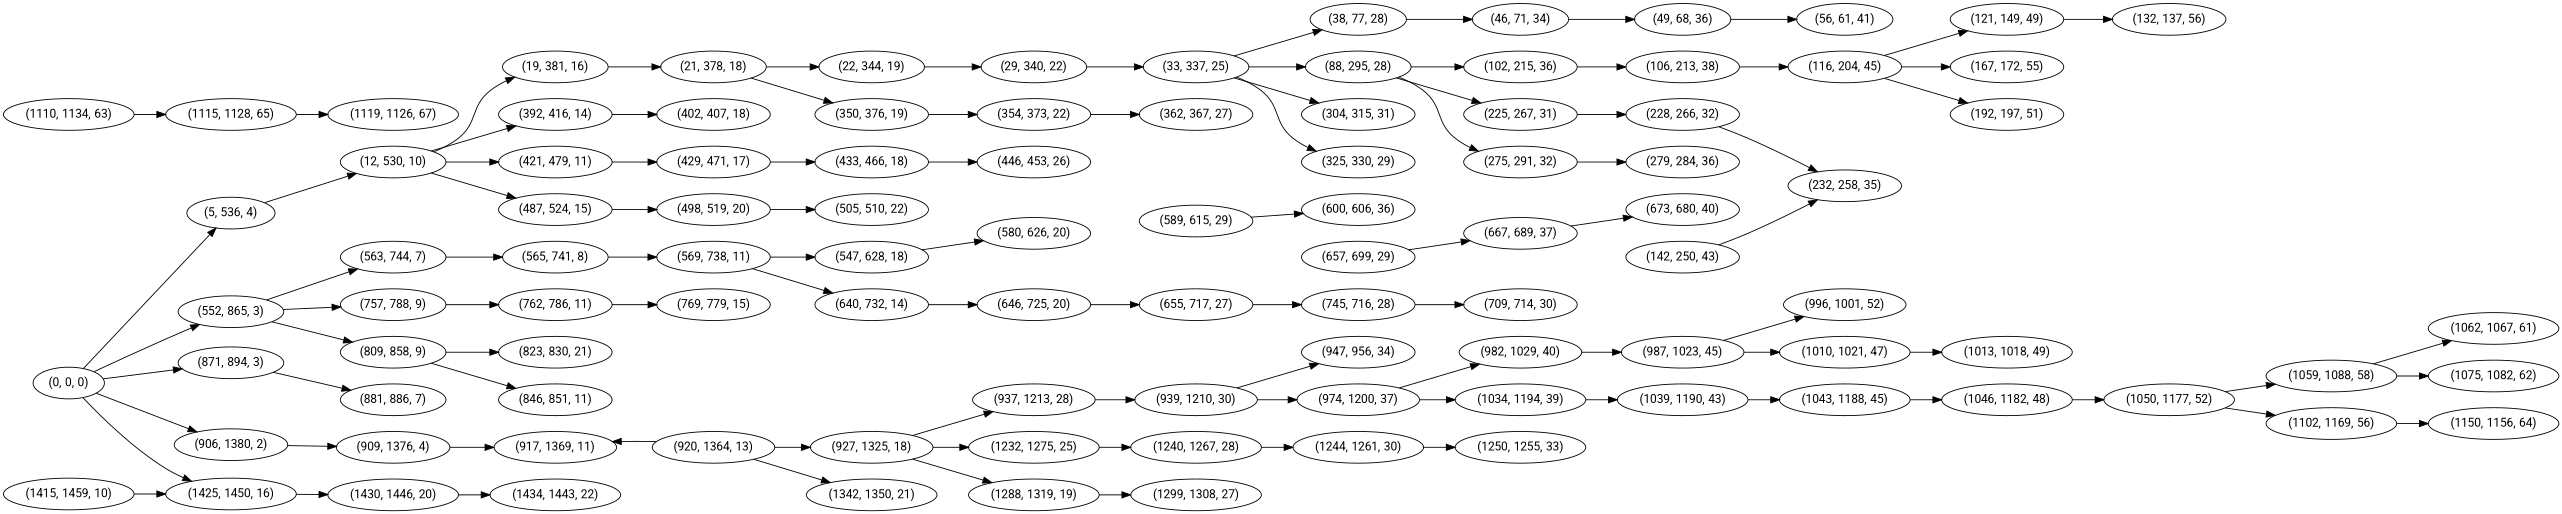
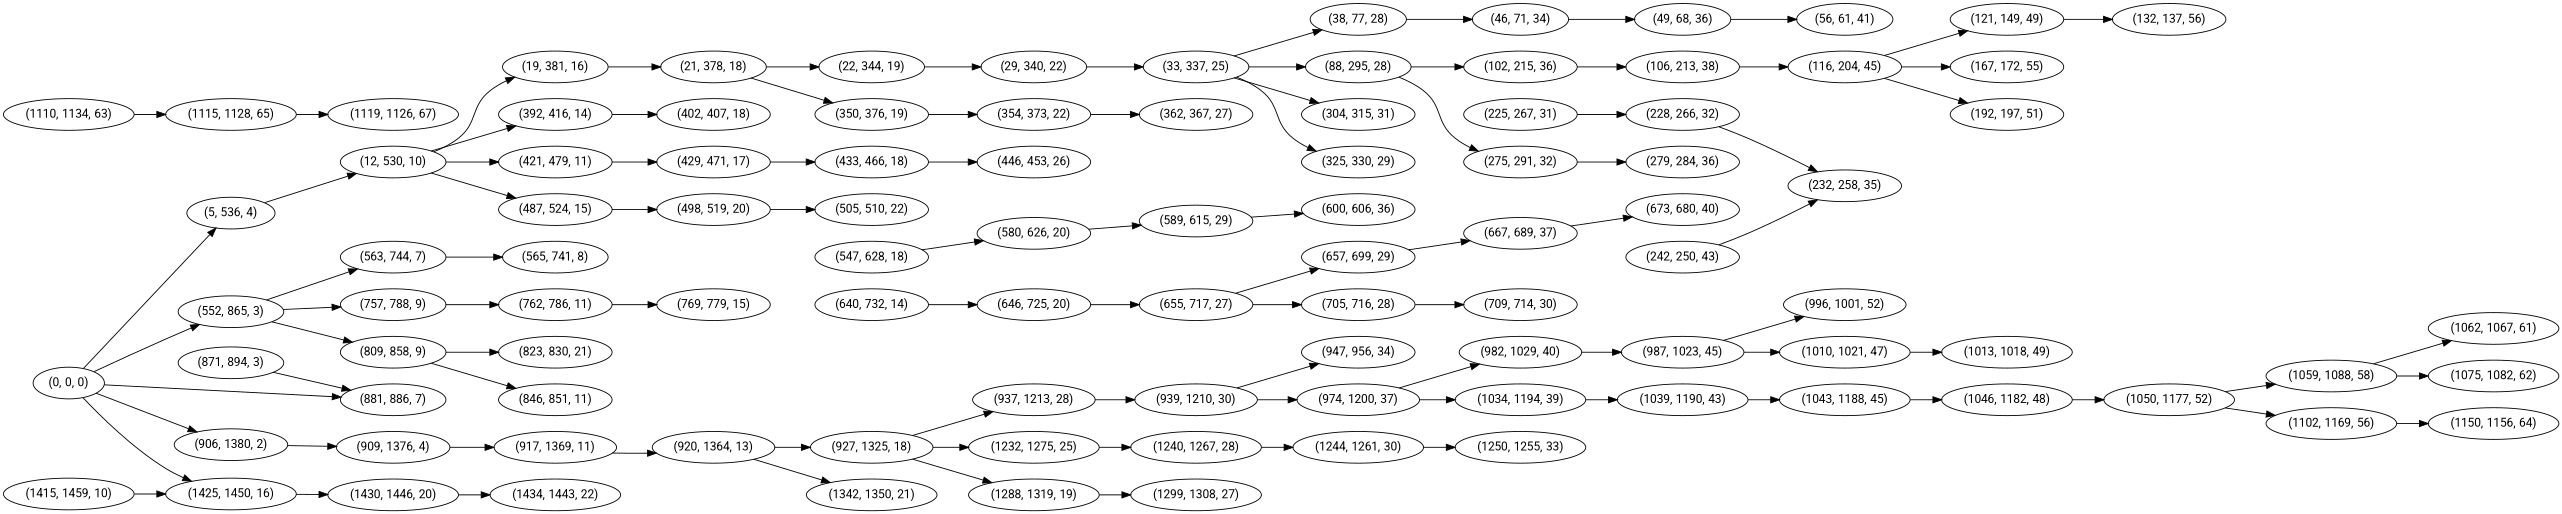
(1434, 89) -> none
none -> (1110, 228)
(714, 257) -> none
(1683, 257) -> (1683, 257)
none -> (1273, 282)
(1358, 305) -> (1358, 305)
(138, 374) -> (218, 391)
(639, 441) -> (630, 453)
